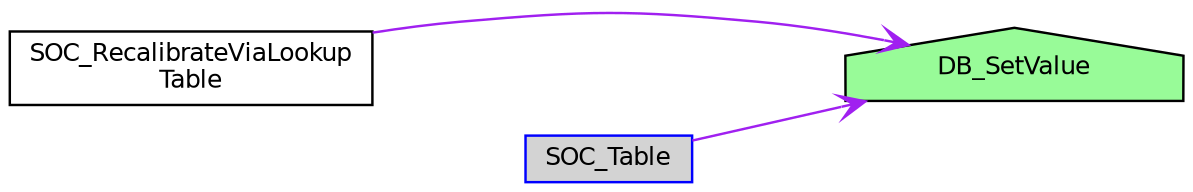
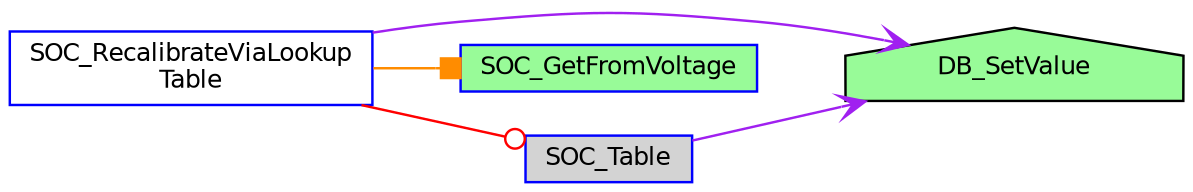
(191, 68) -> (191, 68)
none -> (609, 68)
none -> (433, 121)
